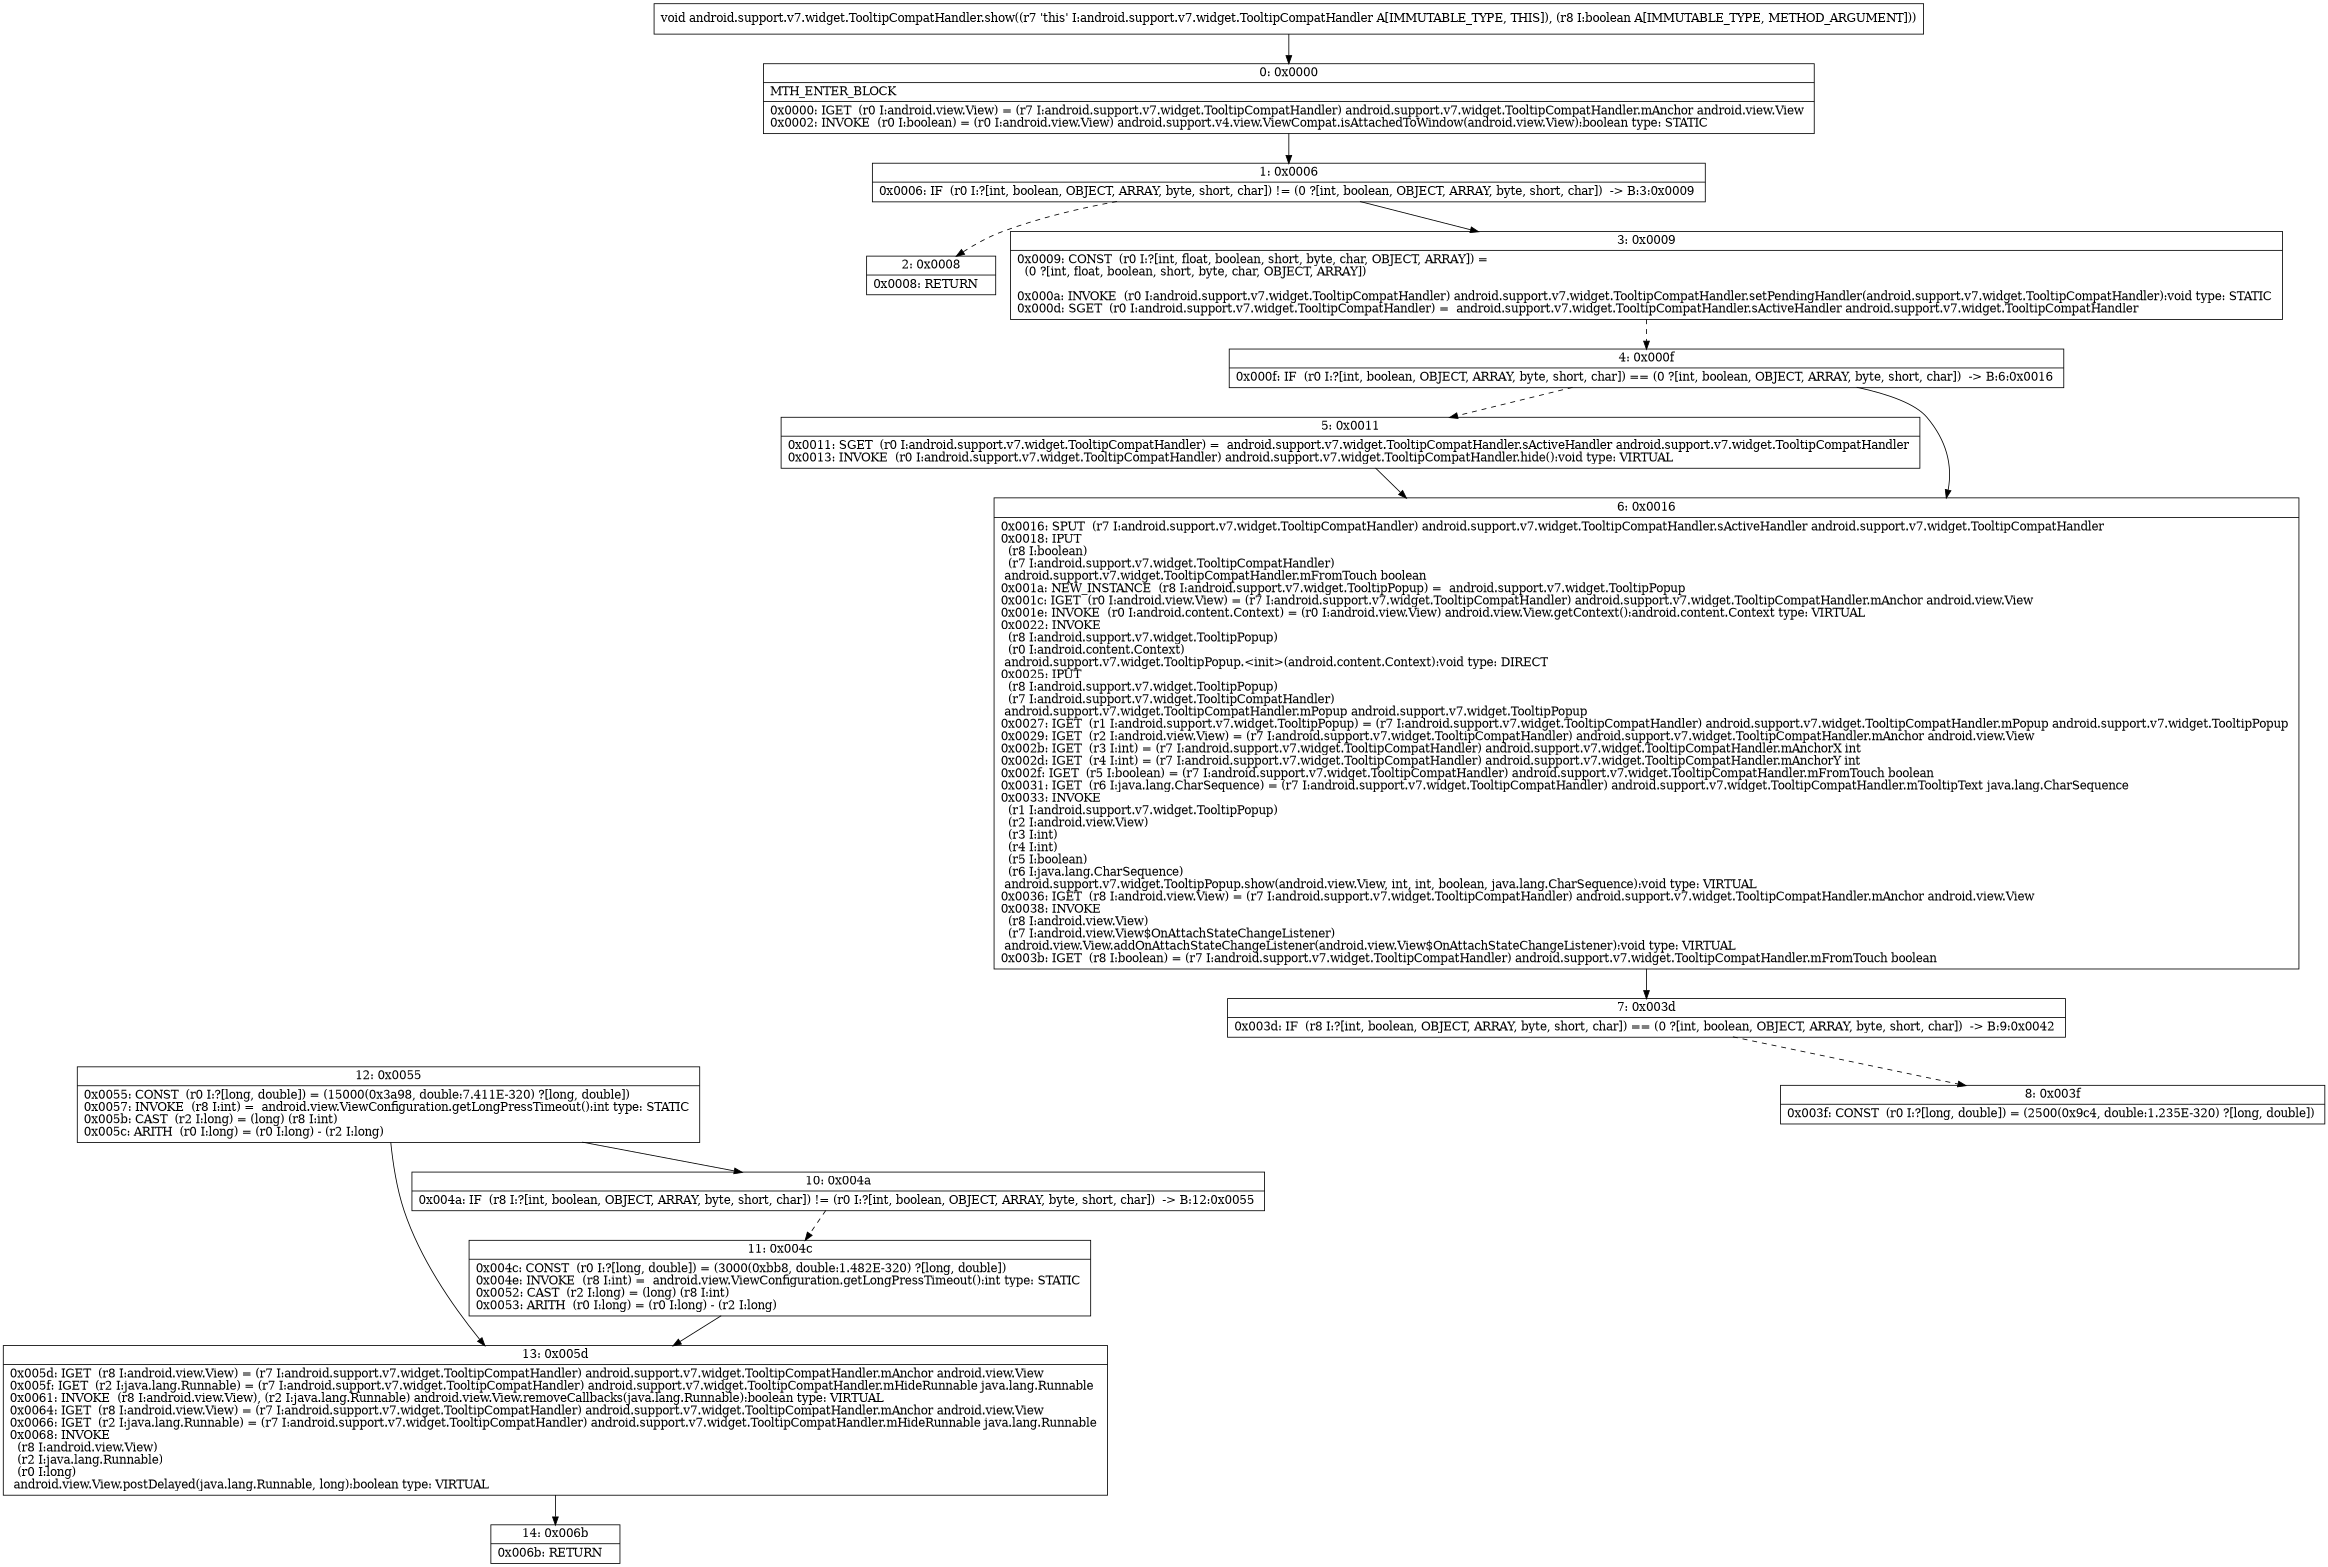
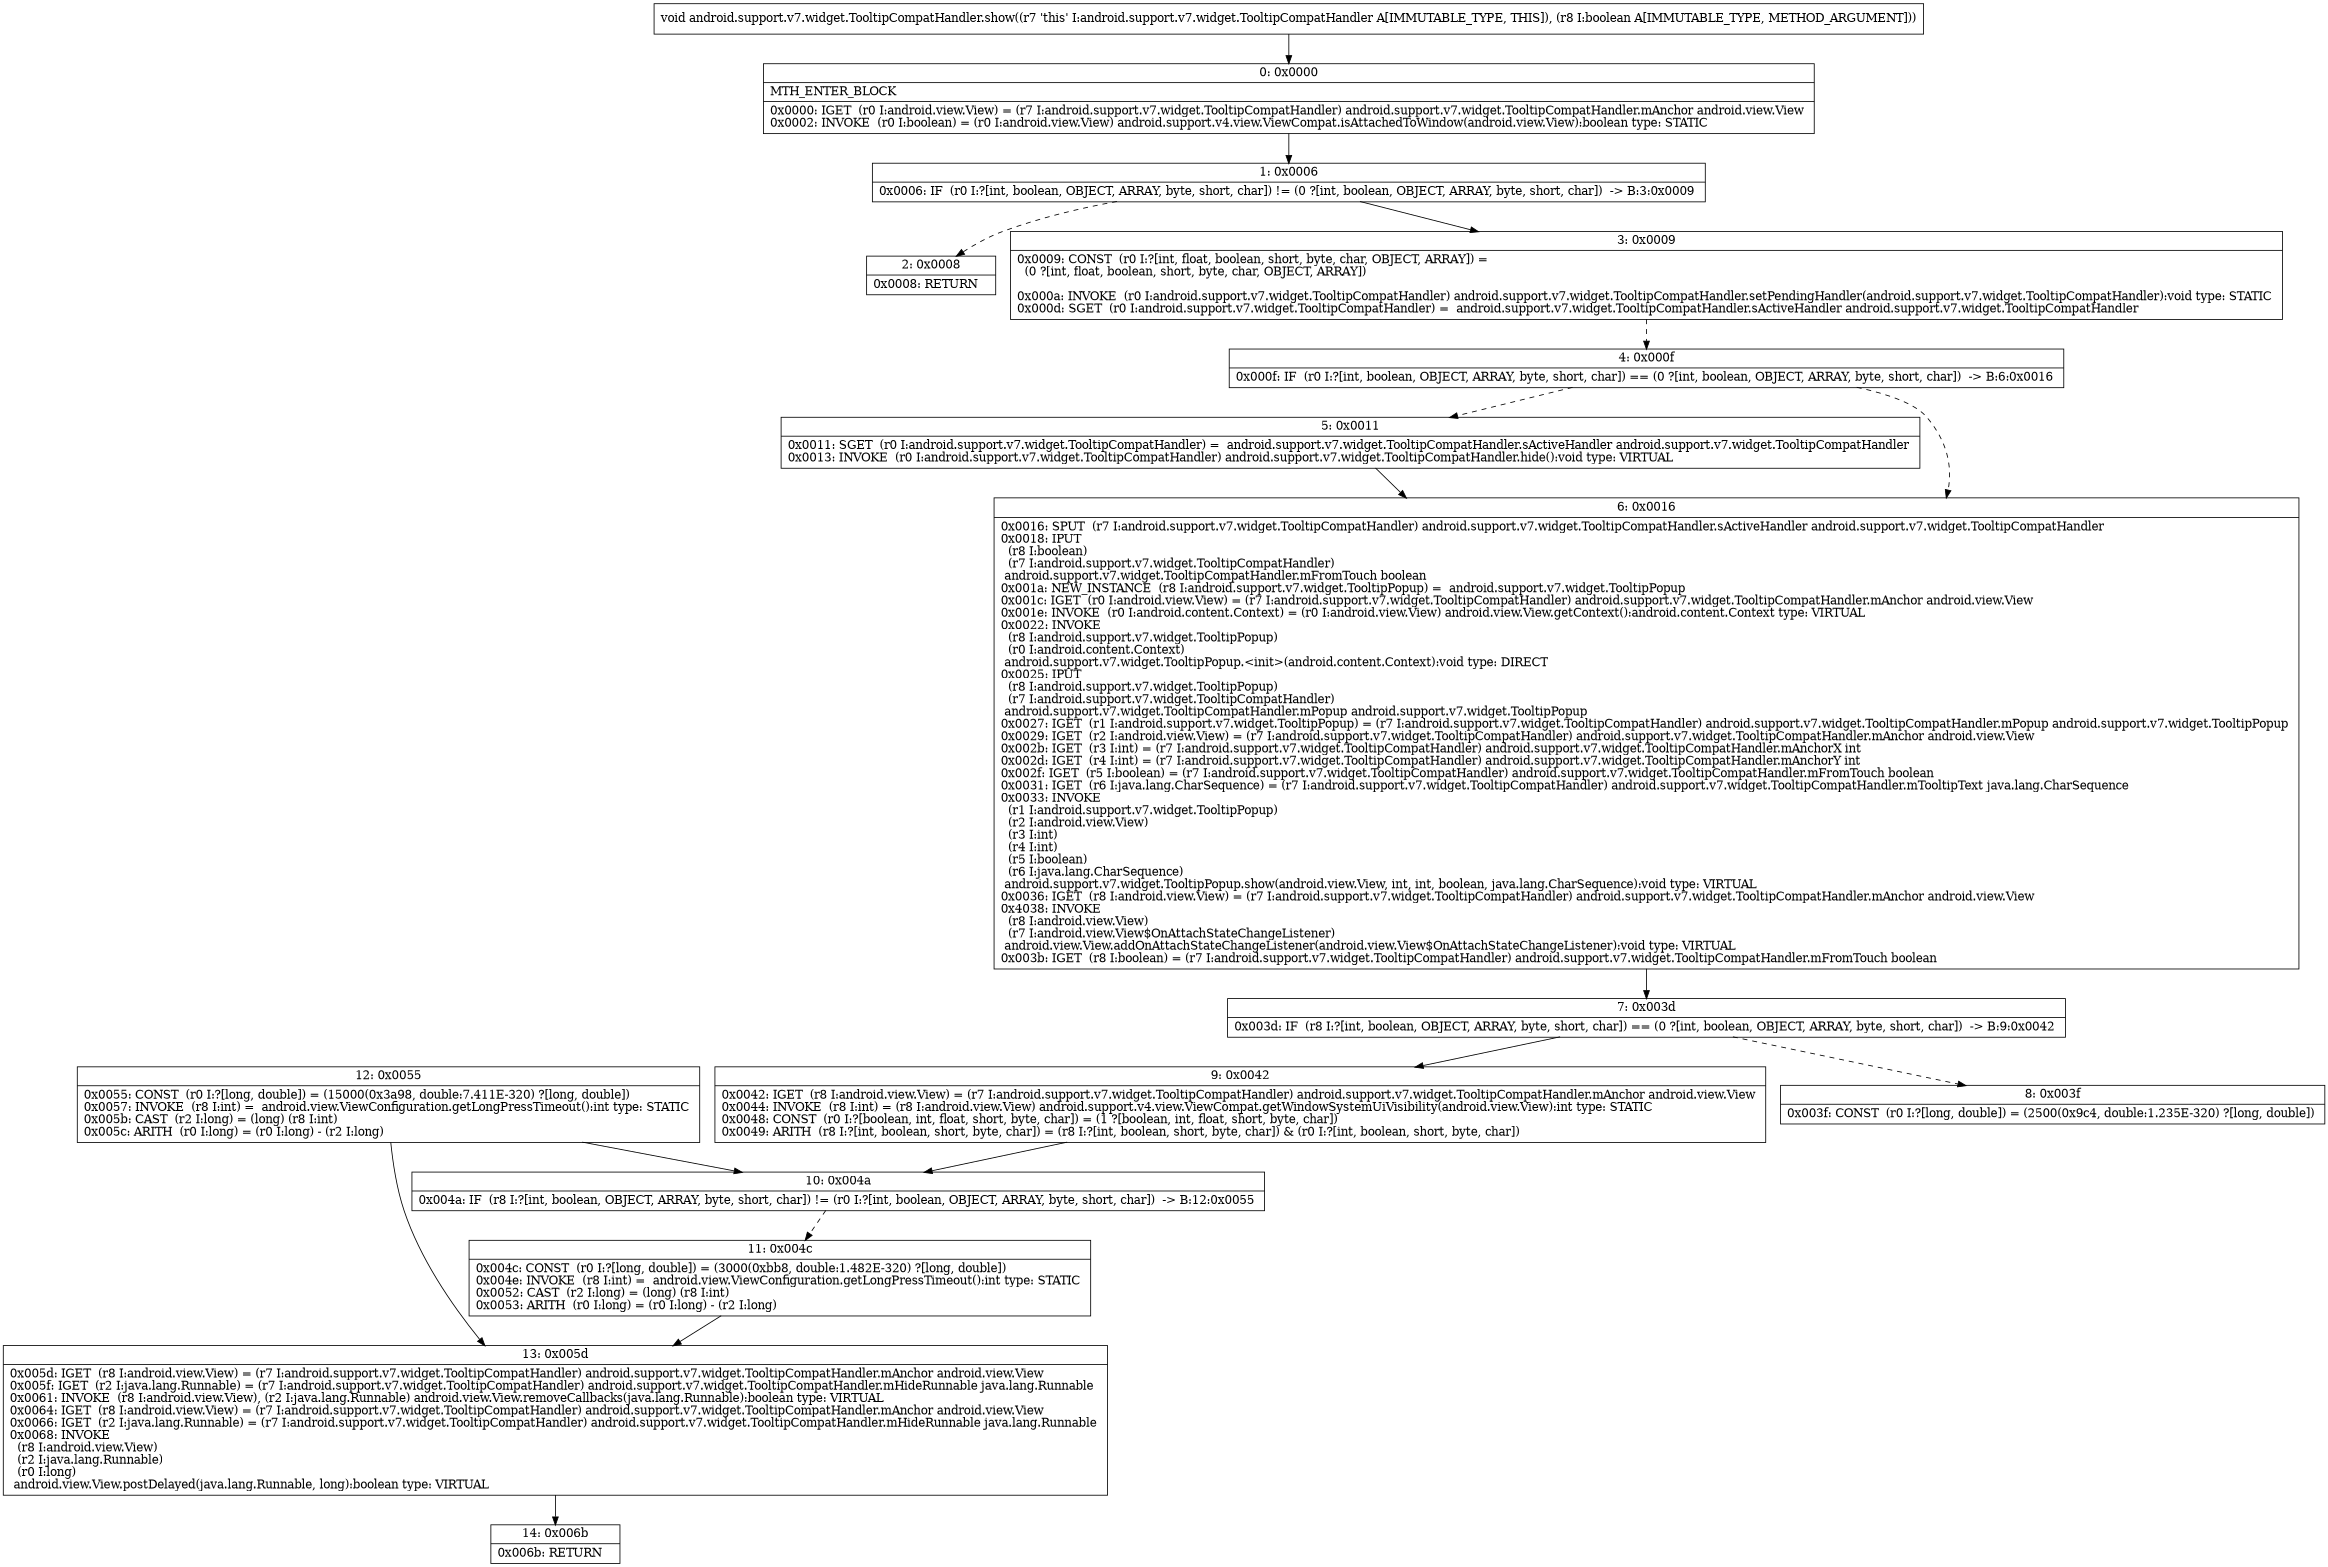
(1927, 418) -> (1927, 418)
(1054, 909) -> (1054, 909)
none -> (1240, 1105)
